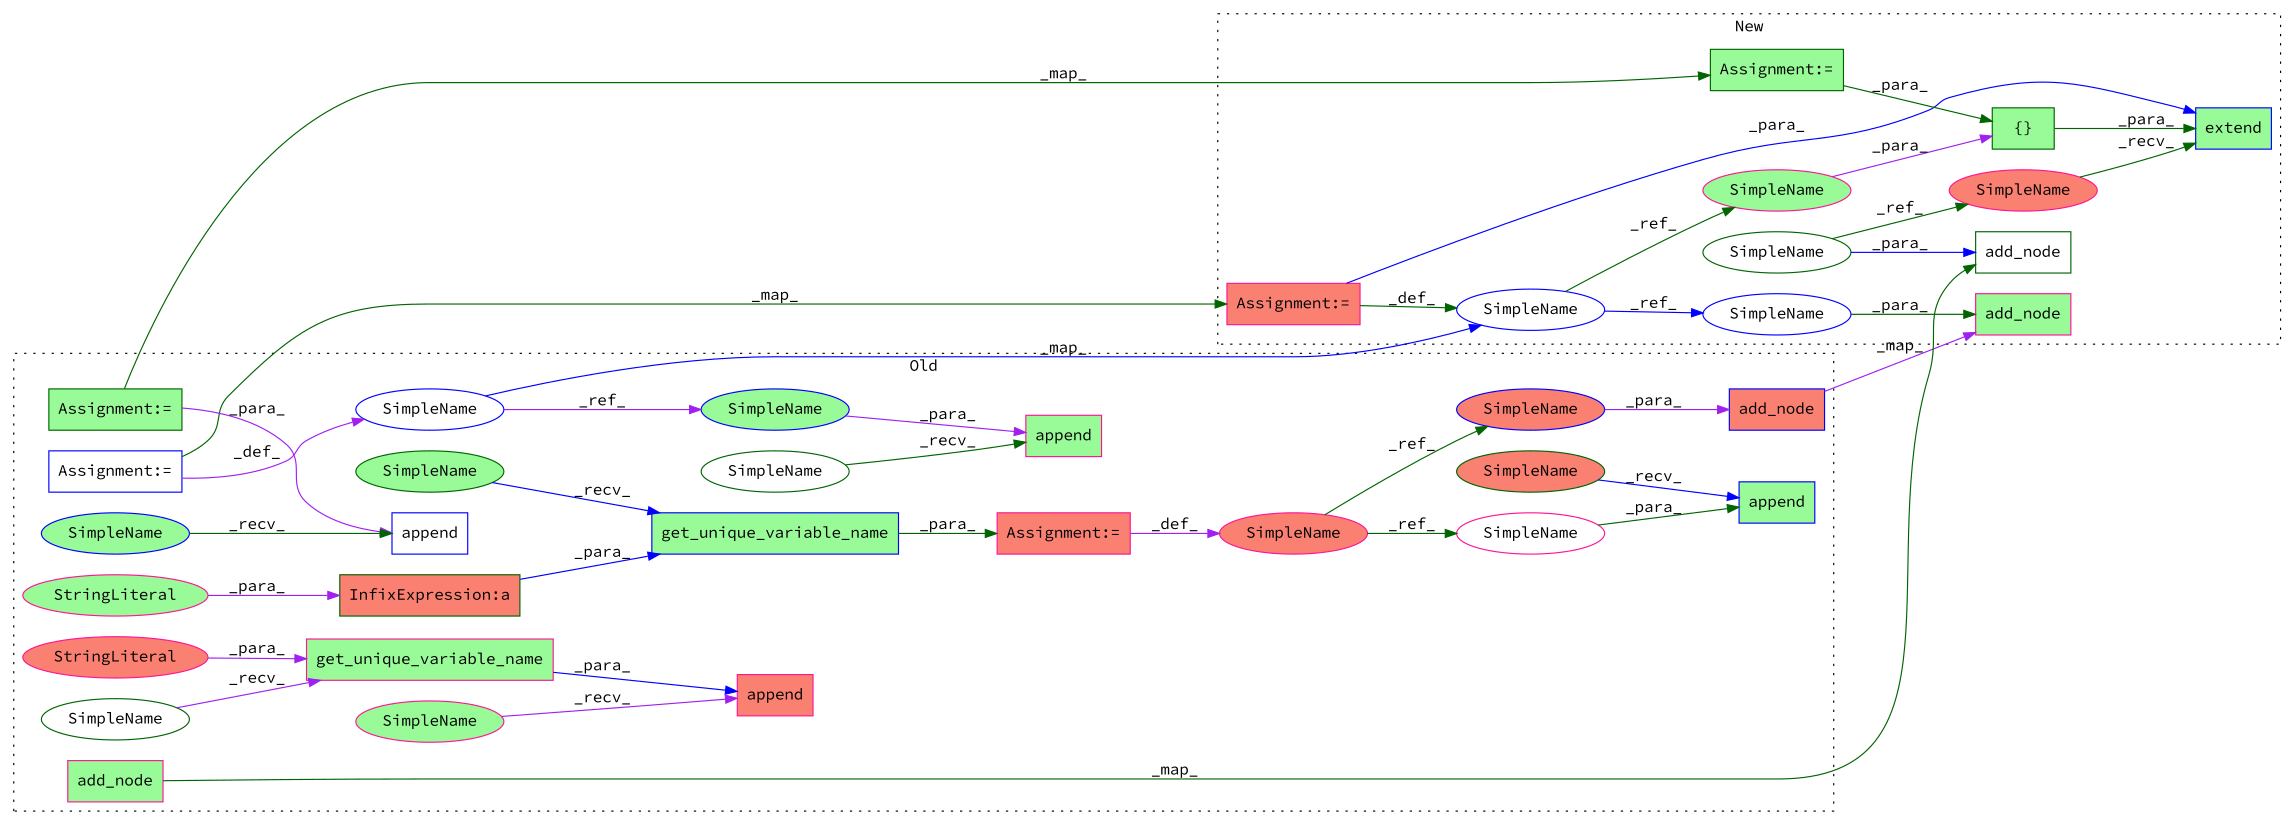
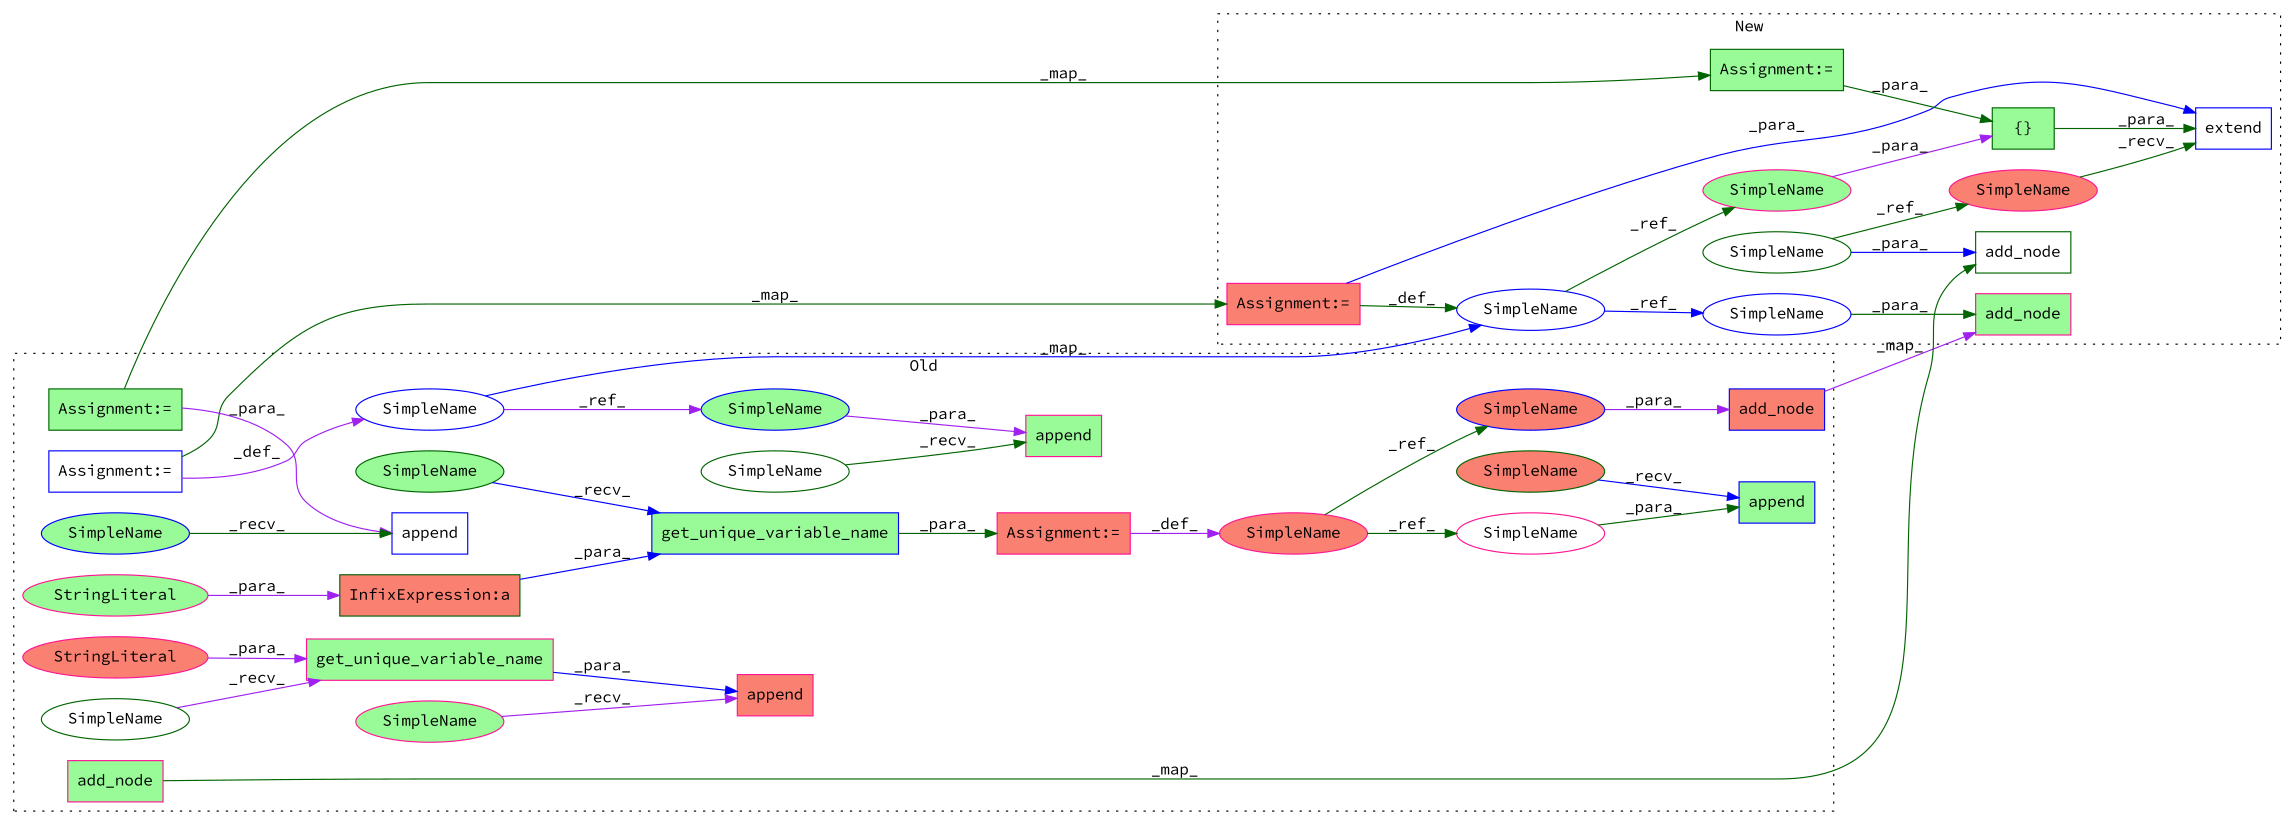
(2234, 128) -> (2234, 128)
